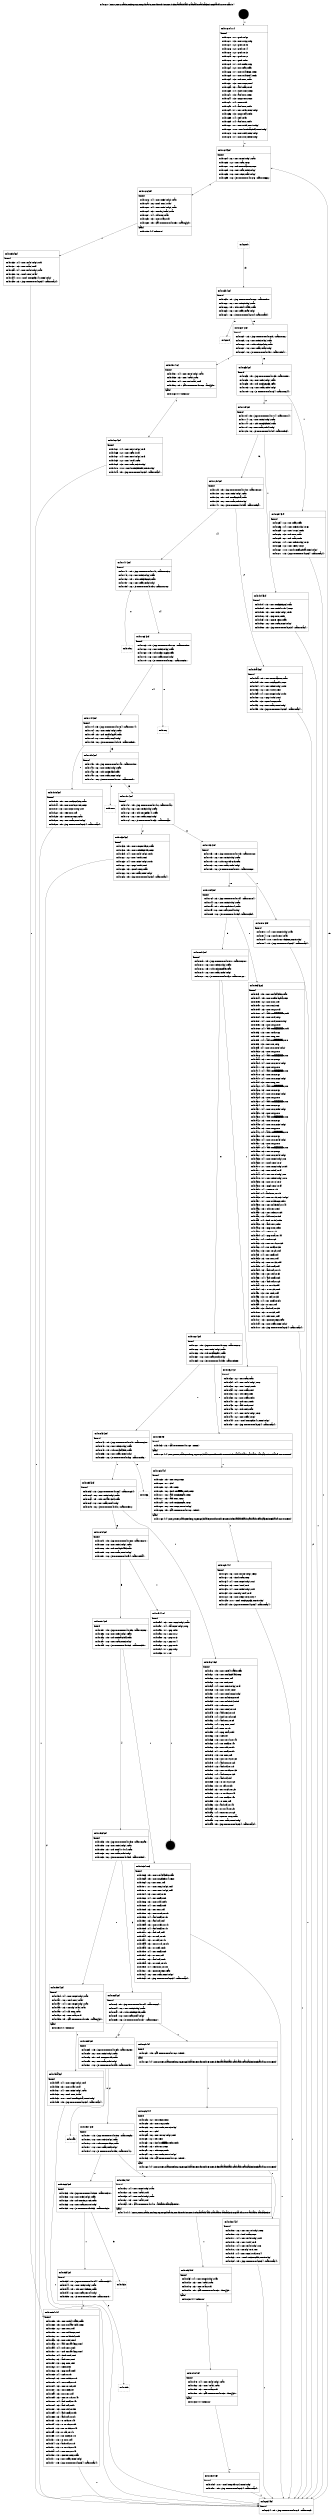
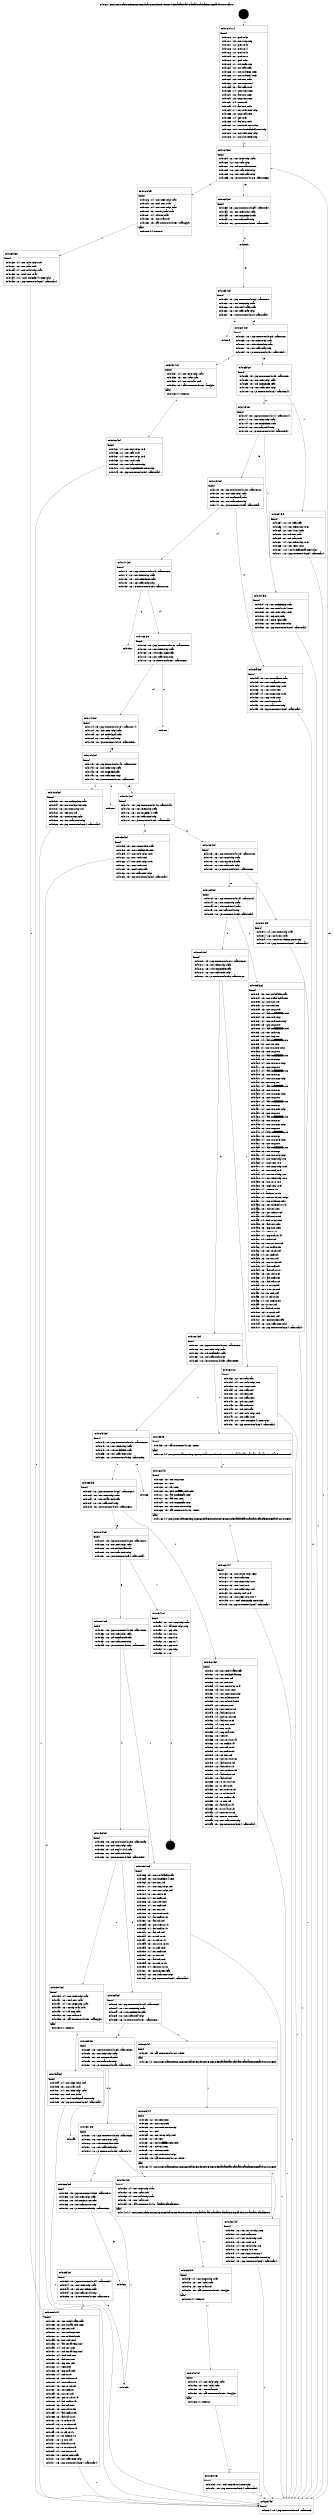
none -> (244, 211)
(125, 618) -> (135, 618)
(74, 766) -> (94, 786)
(142, 829) -> (144, 830)
none -> (296, 1952)
none -> (286, 2147)
(85, 2240) -> (130, 2295)
